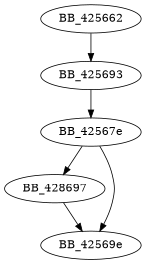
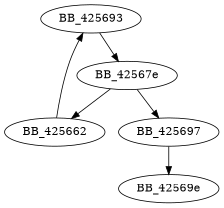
(114, 185) -> (94, 101)
(55, 189) -> (169, 132)
